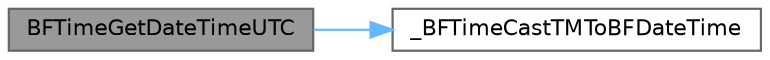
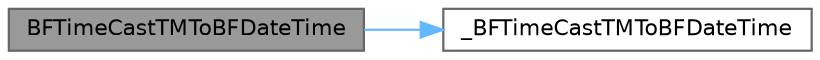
(161, 30) -> (186, 30)
